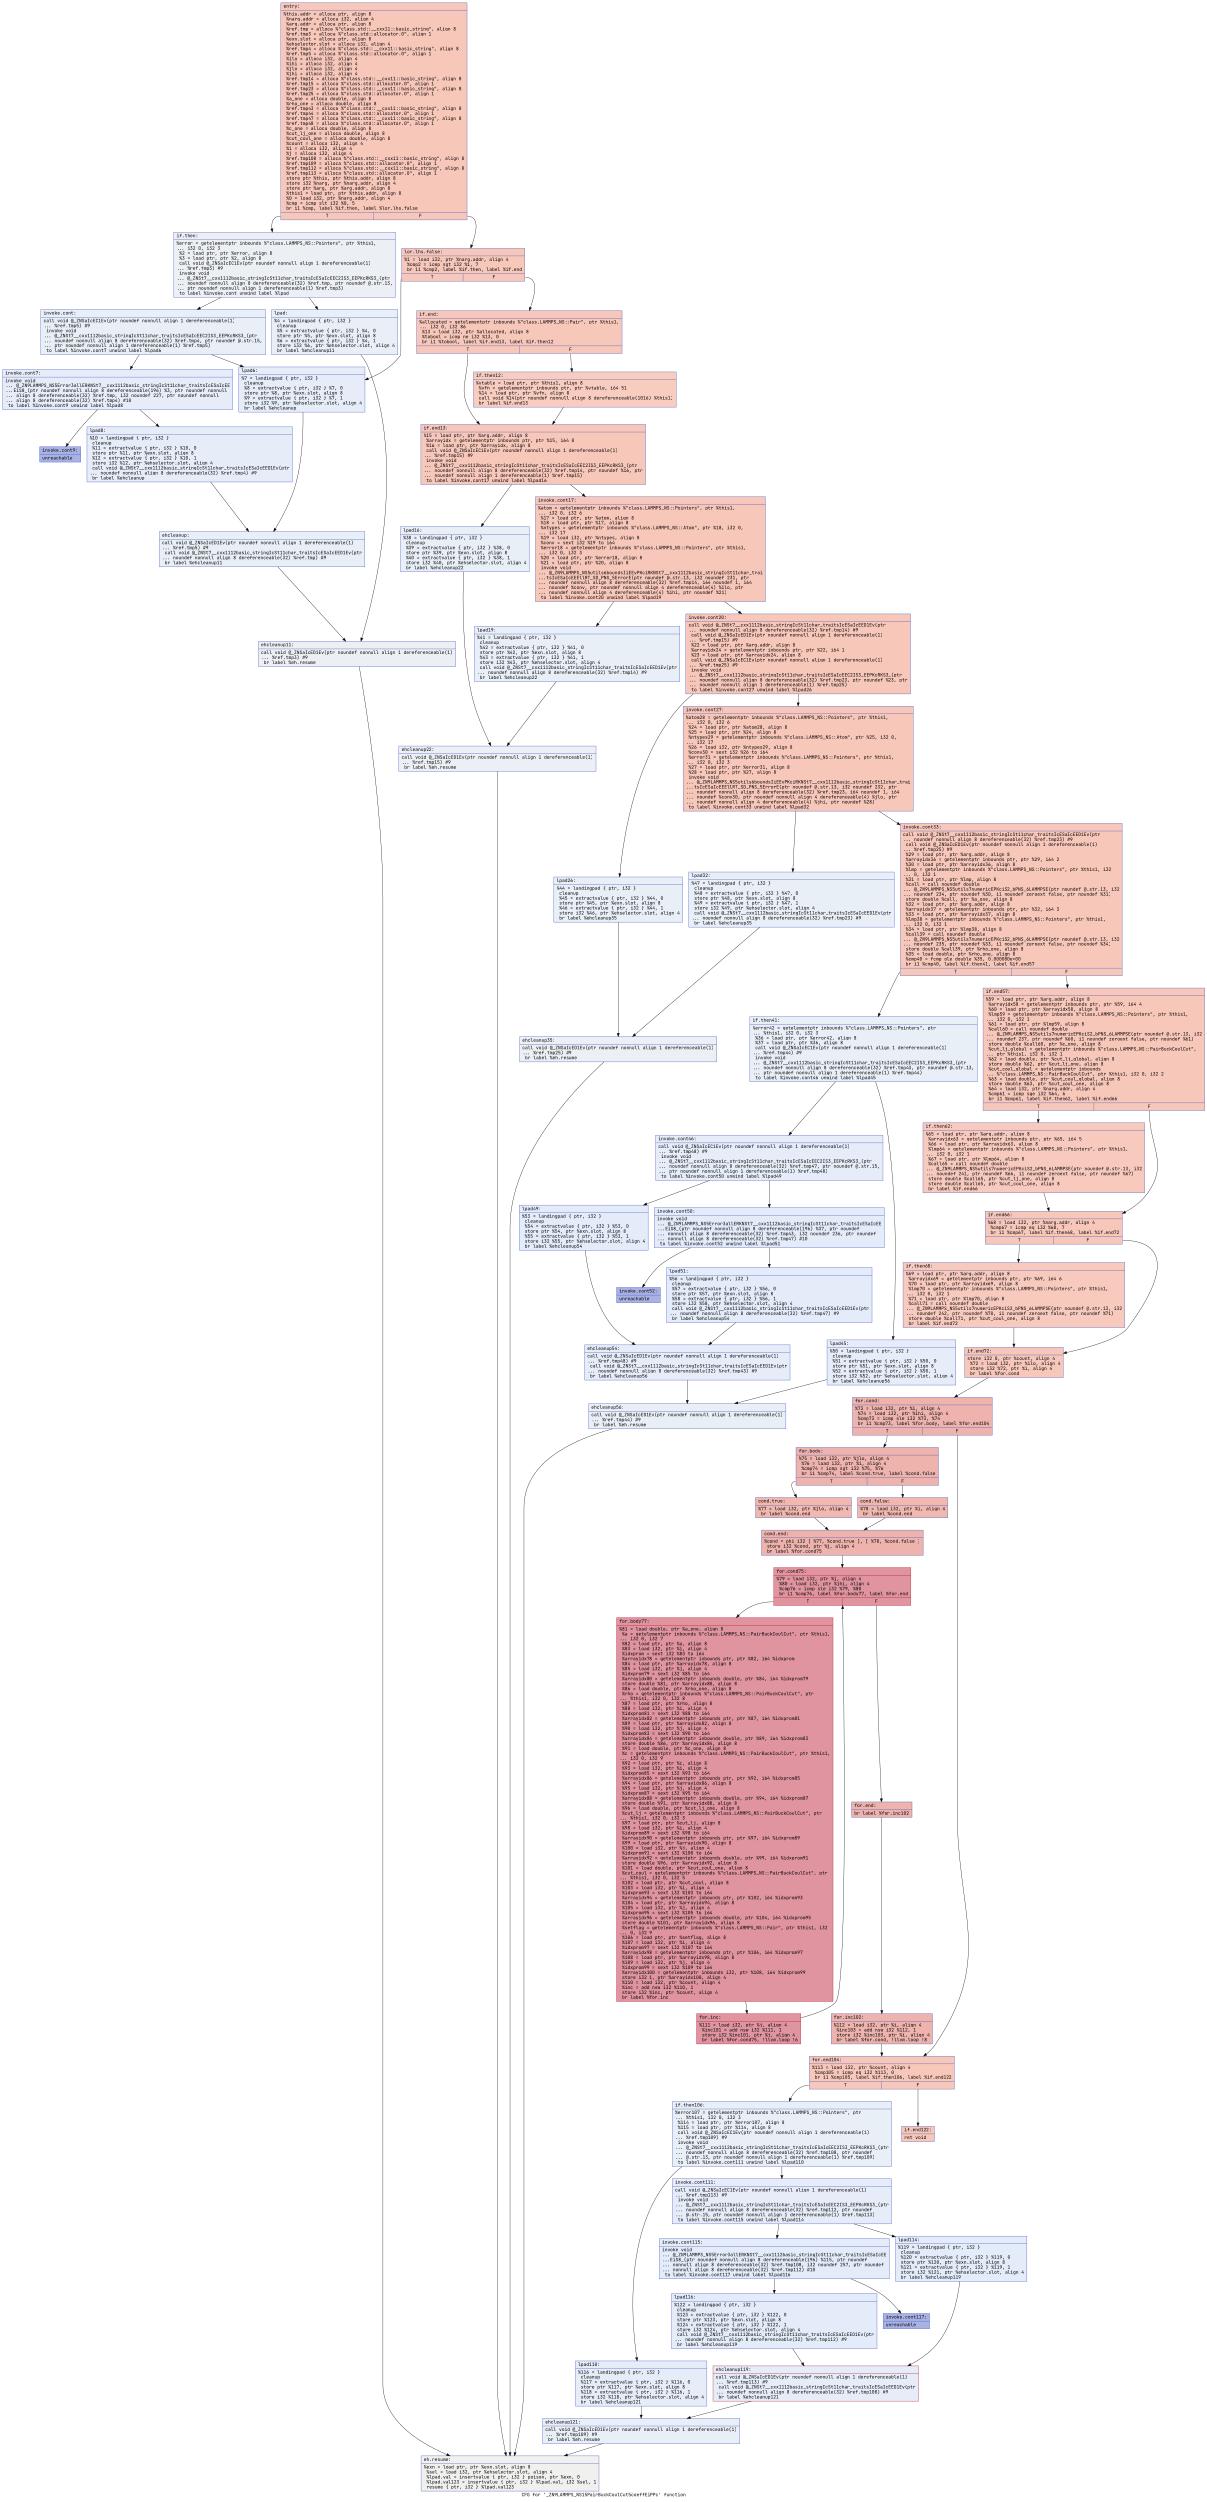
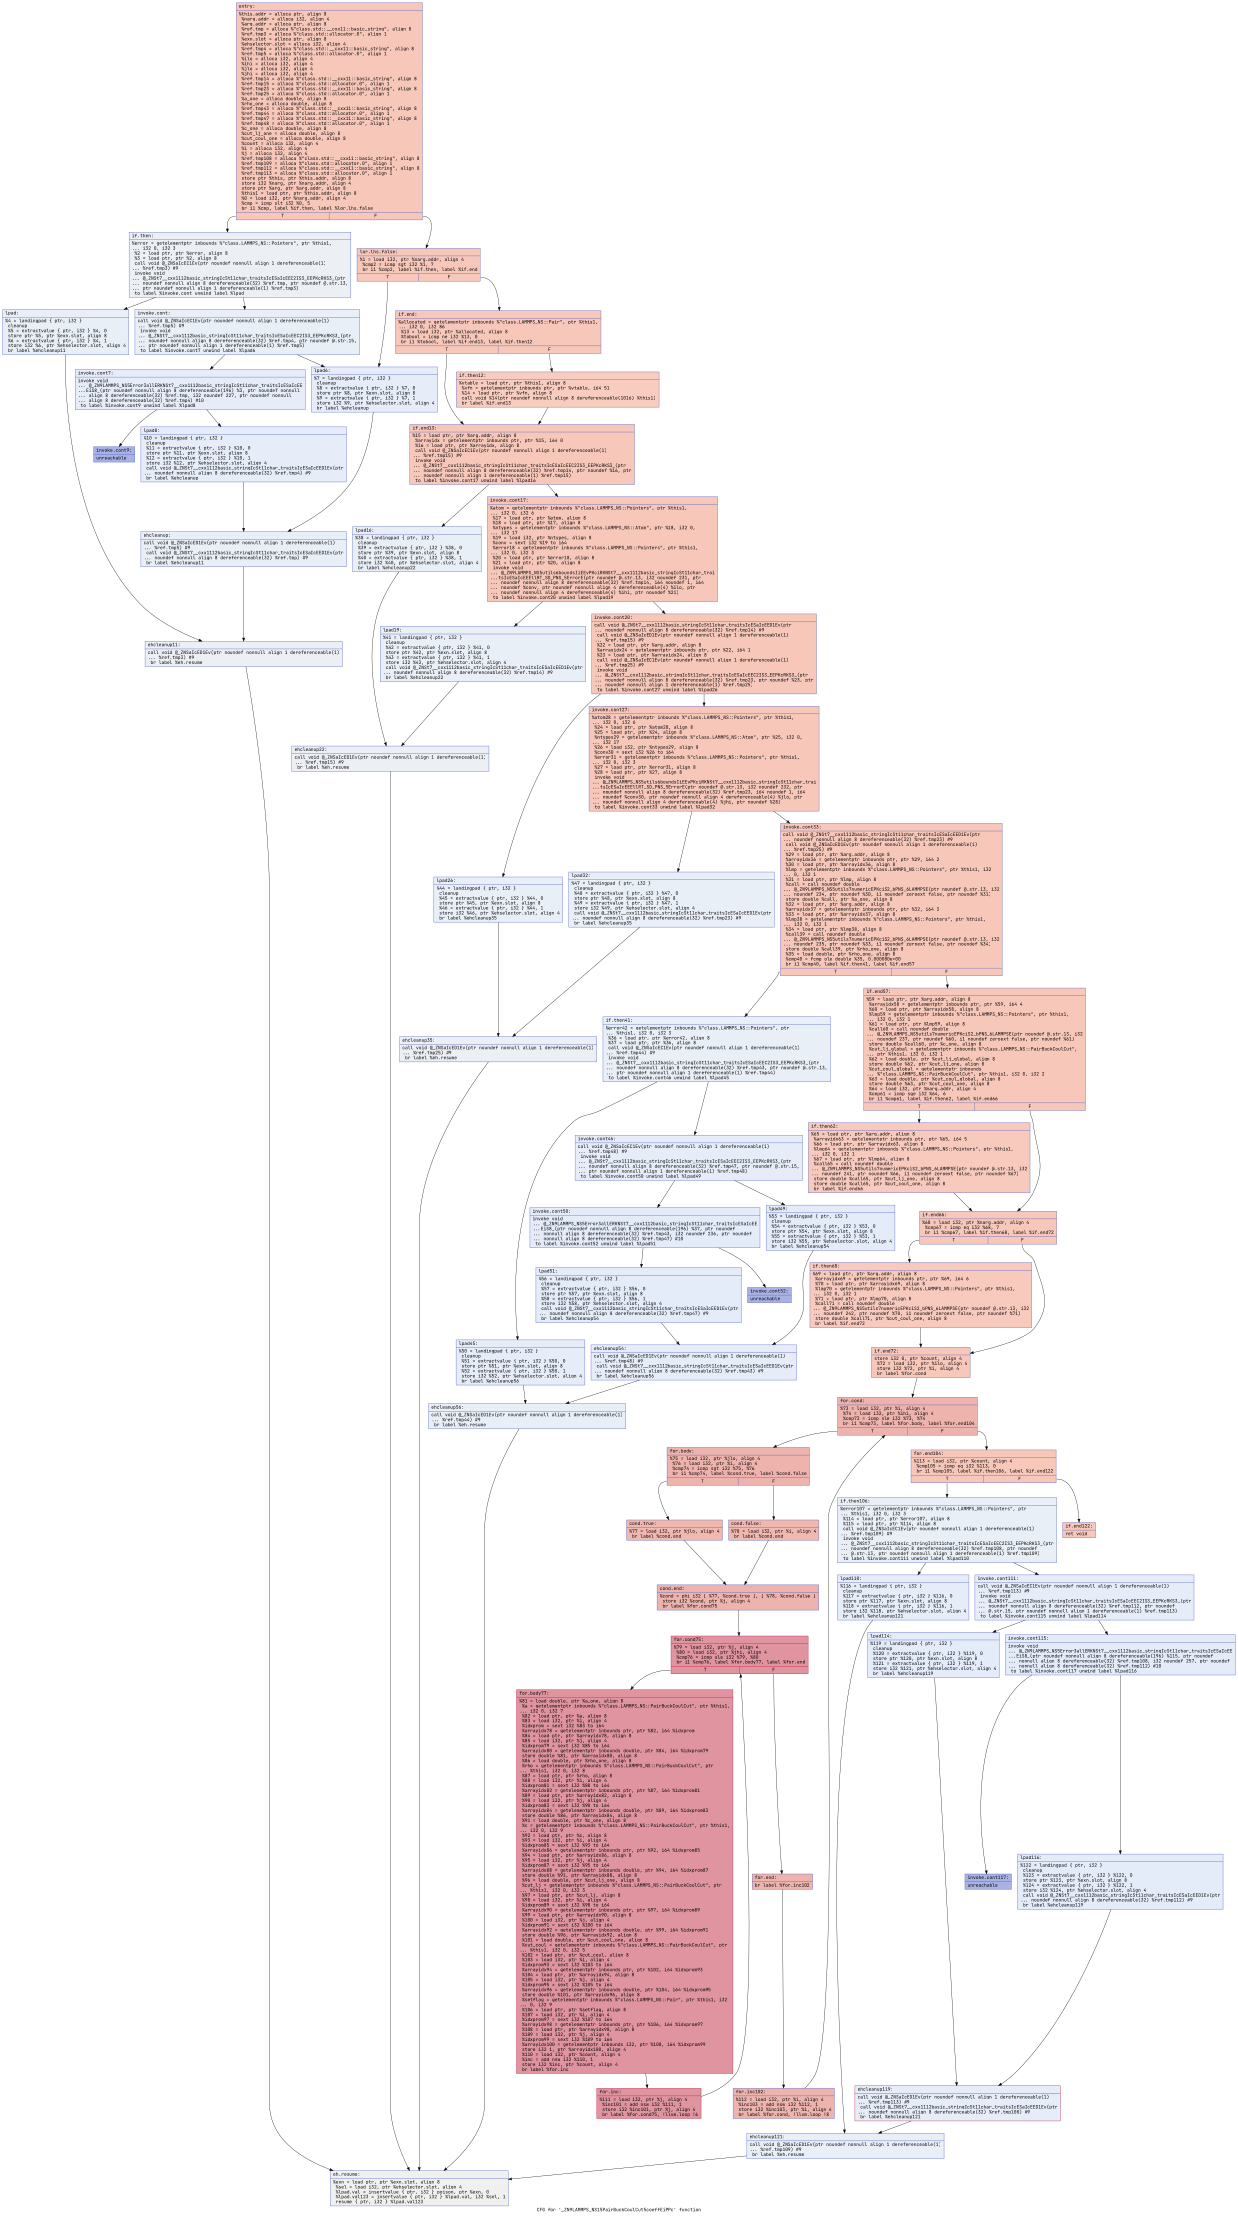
(882, 2048) -> (829, 1756)
